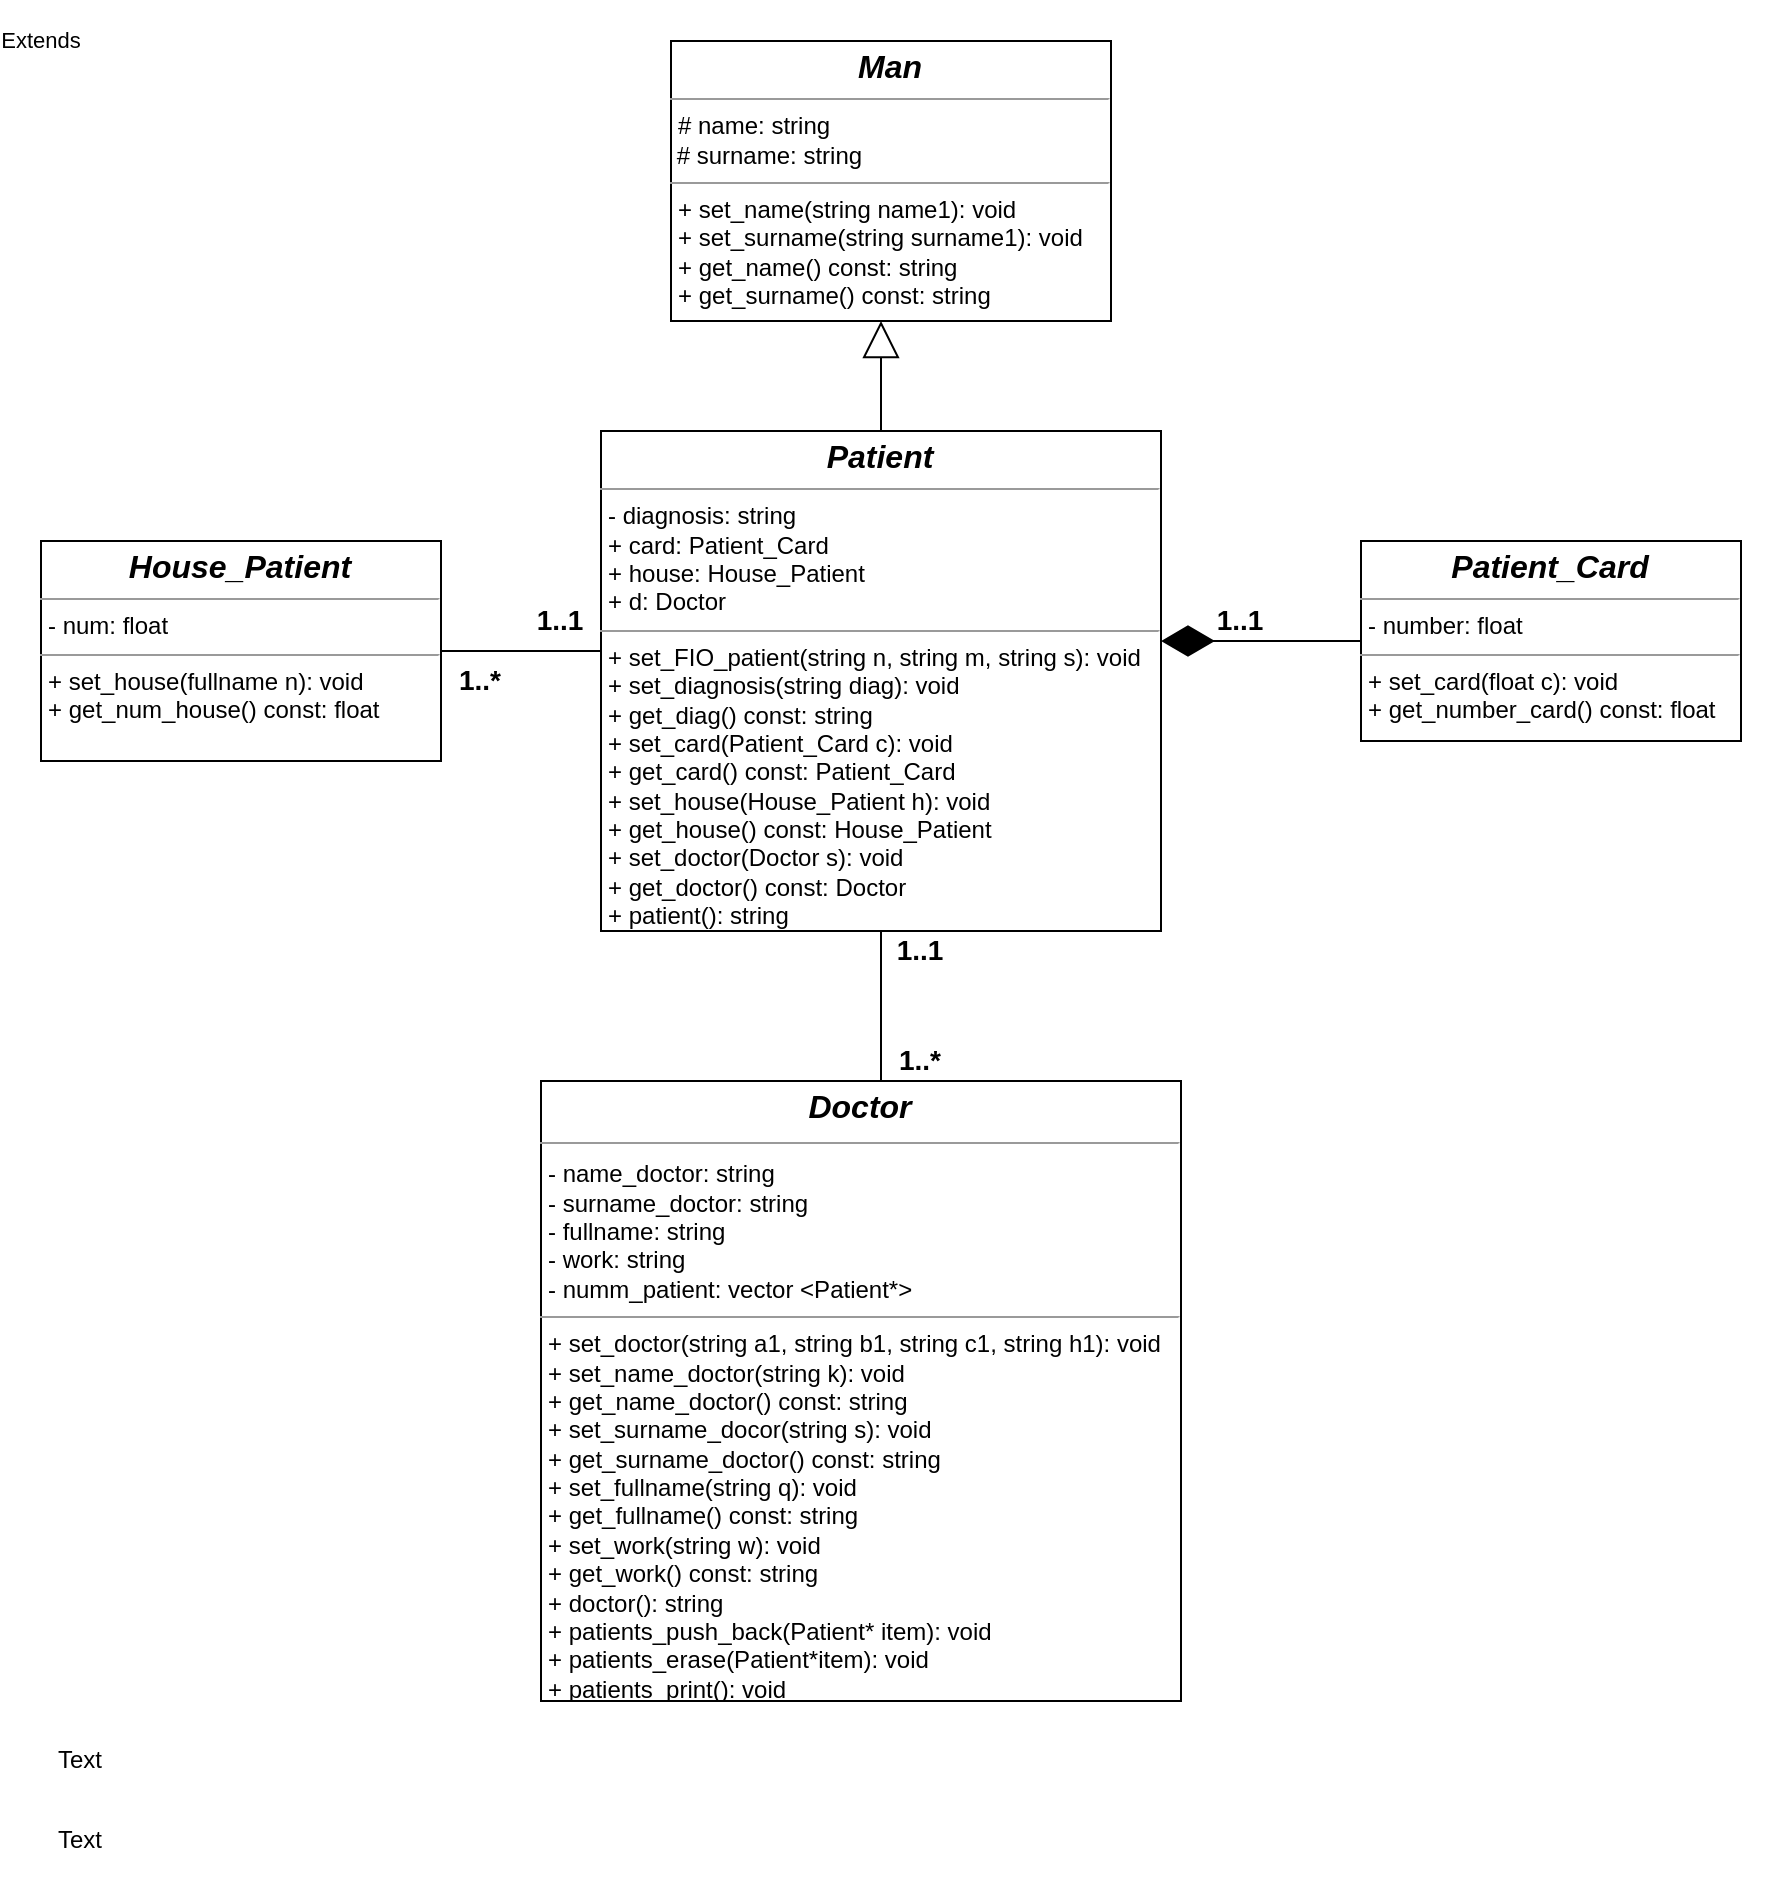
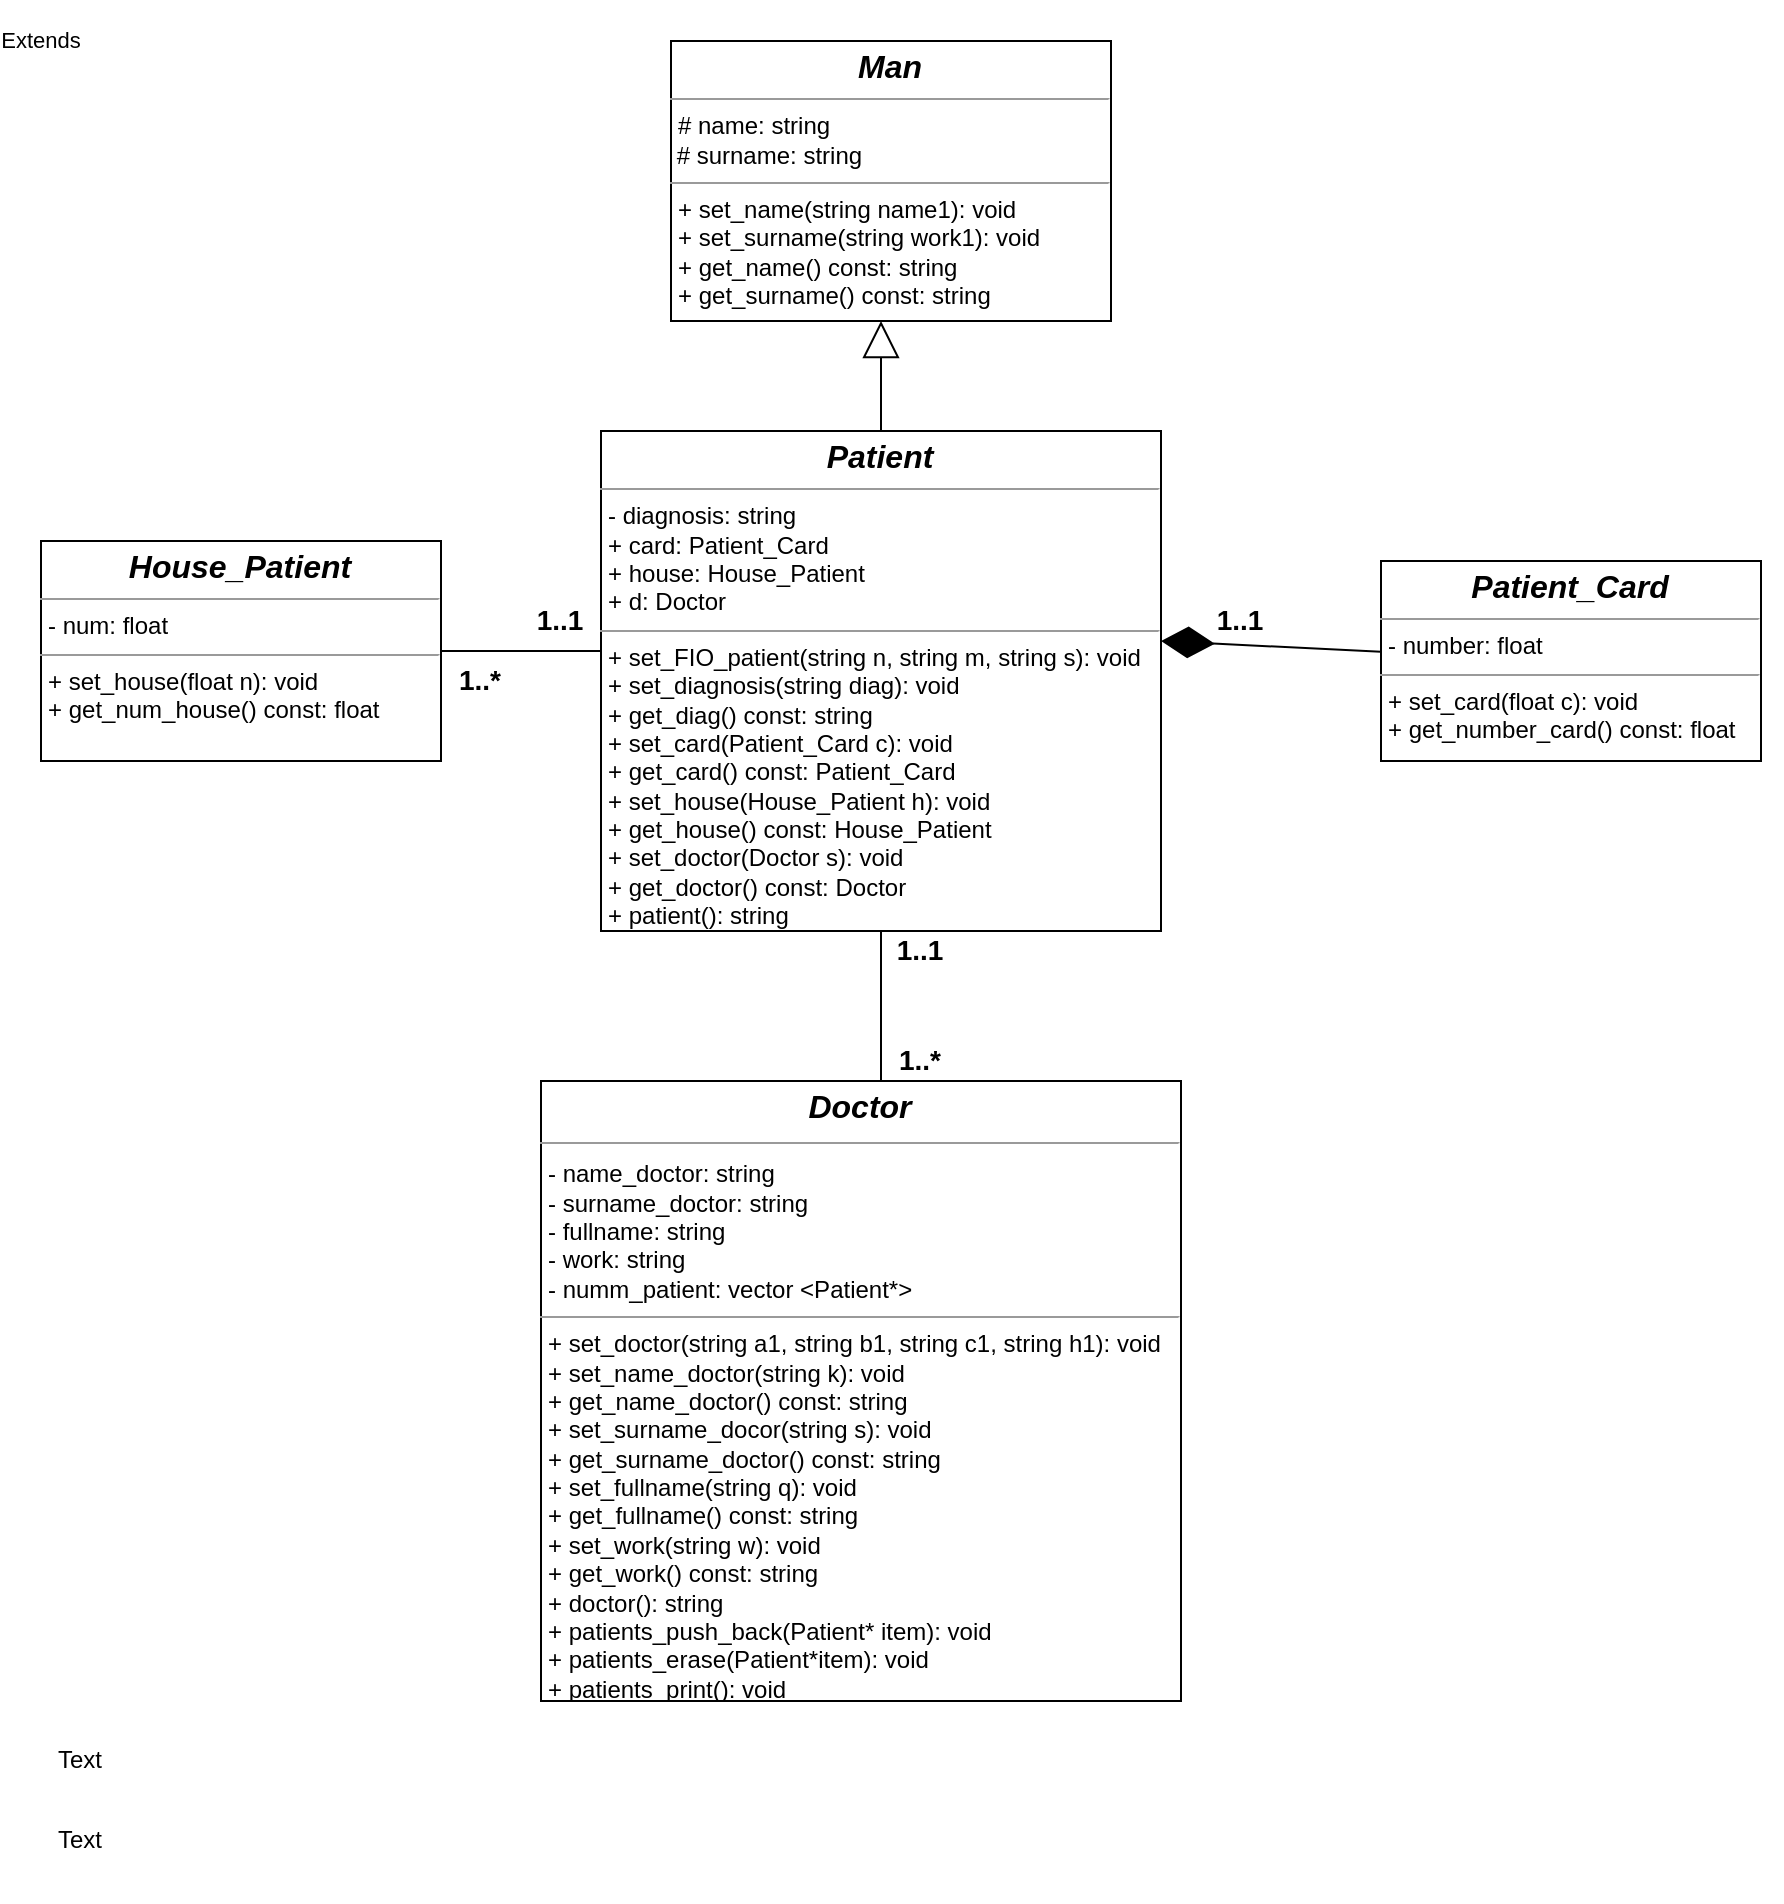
(894, 142) -> (874, 142)
(230, 599) -> (230, 599)
(1551, 641) -> (1571, 661)
